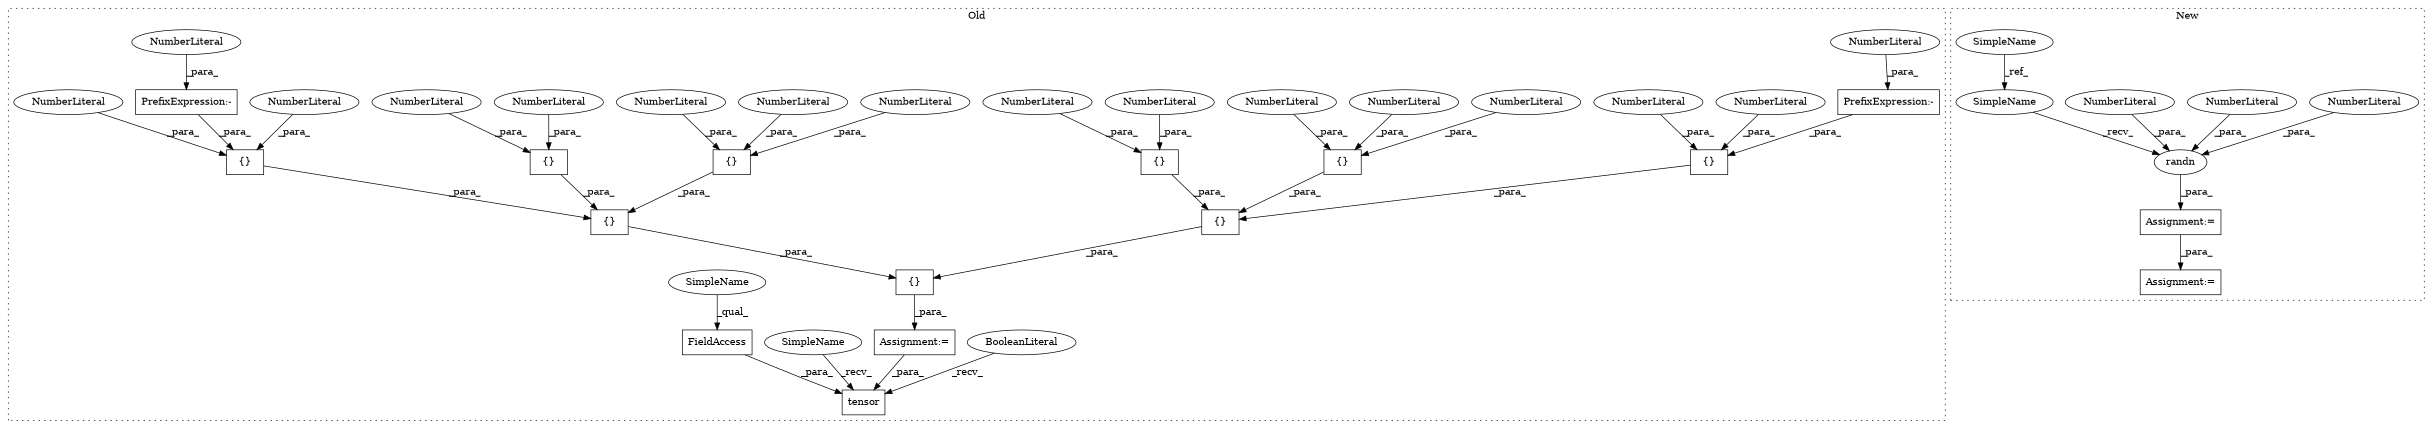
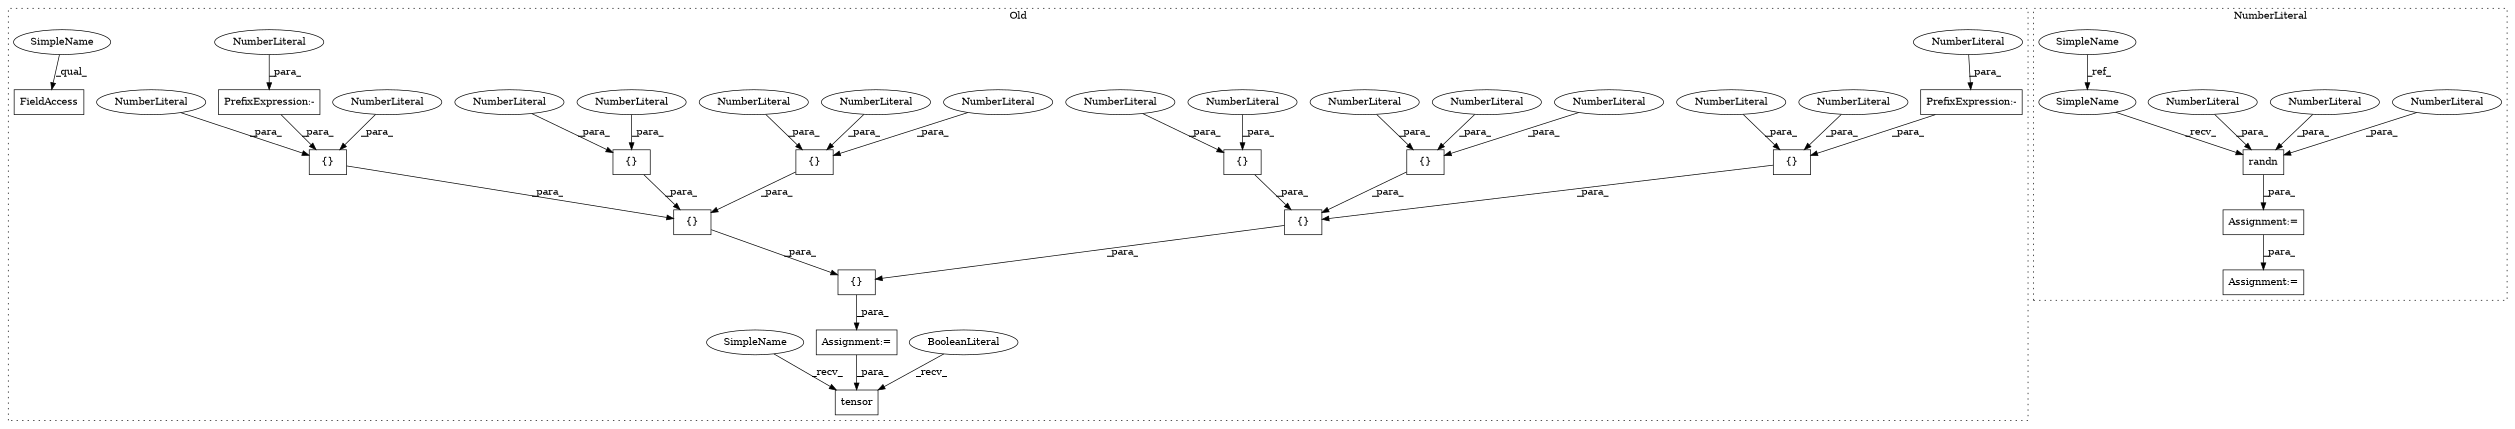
(2187, 16) -> (2270, 16)
(2181, 162) -> (2263, 162)
(790, 373) -> none
